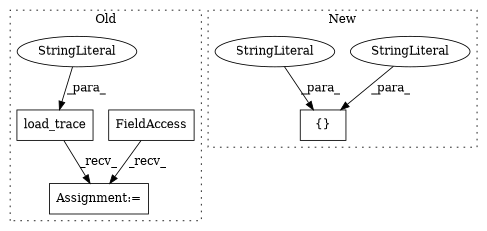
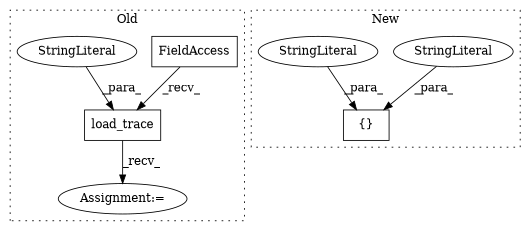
(128, 159) -> (162, 85)
(99, 199) -> (123, 199)
